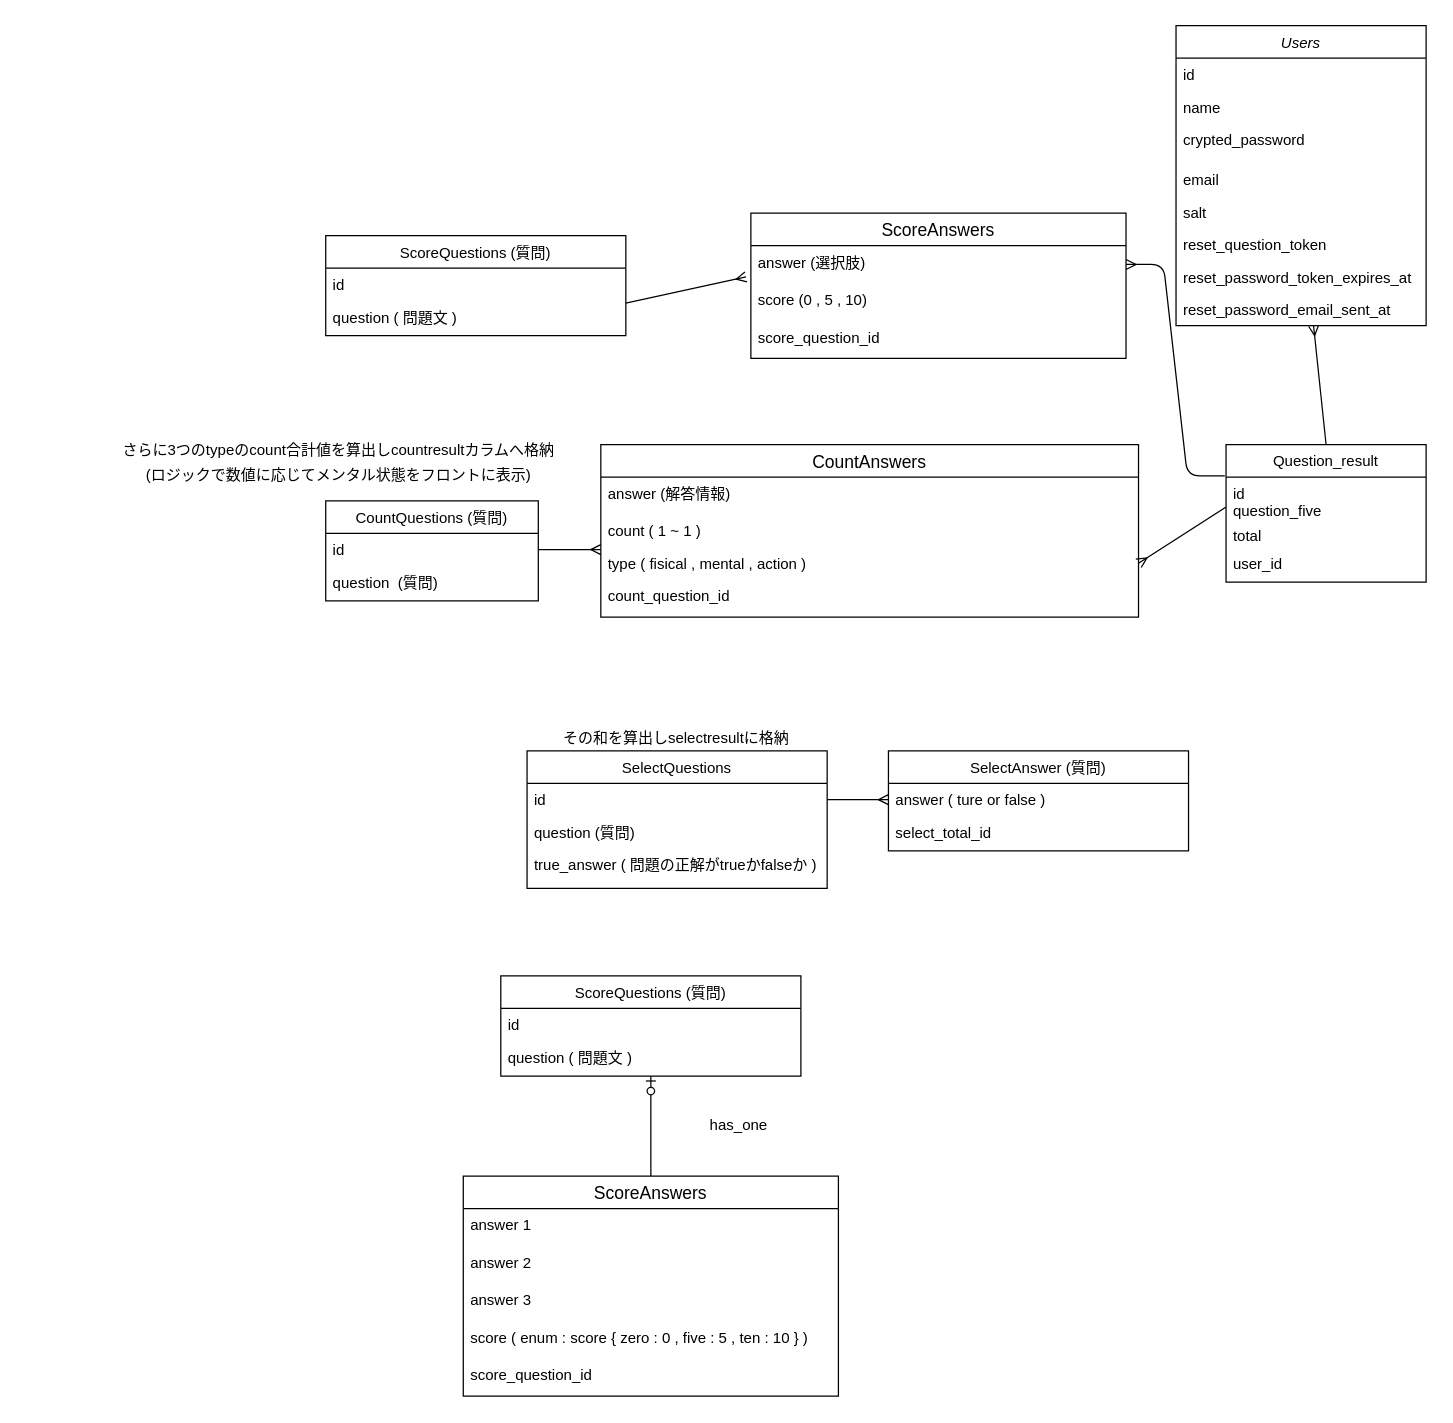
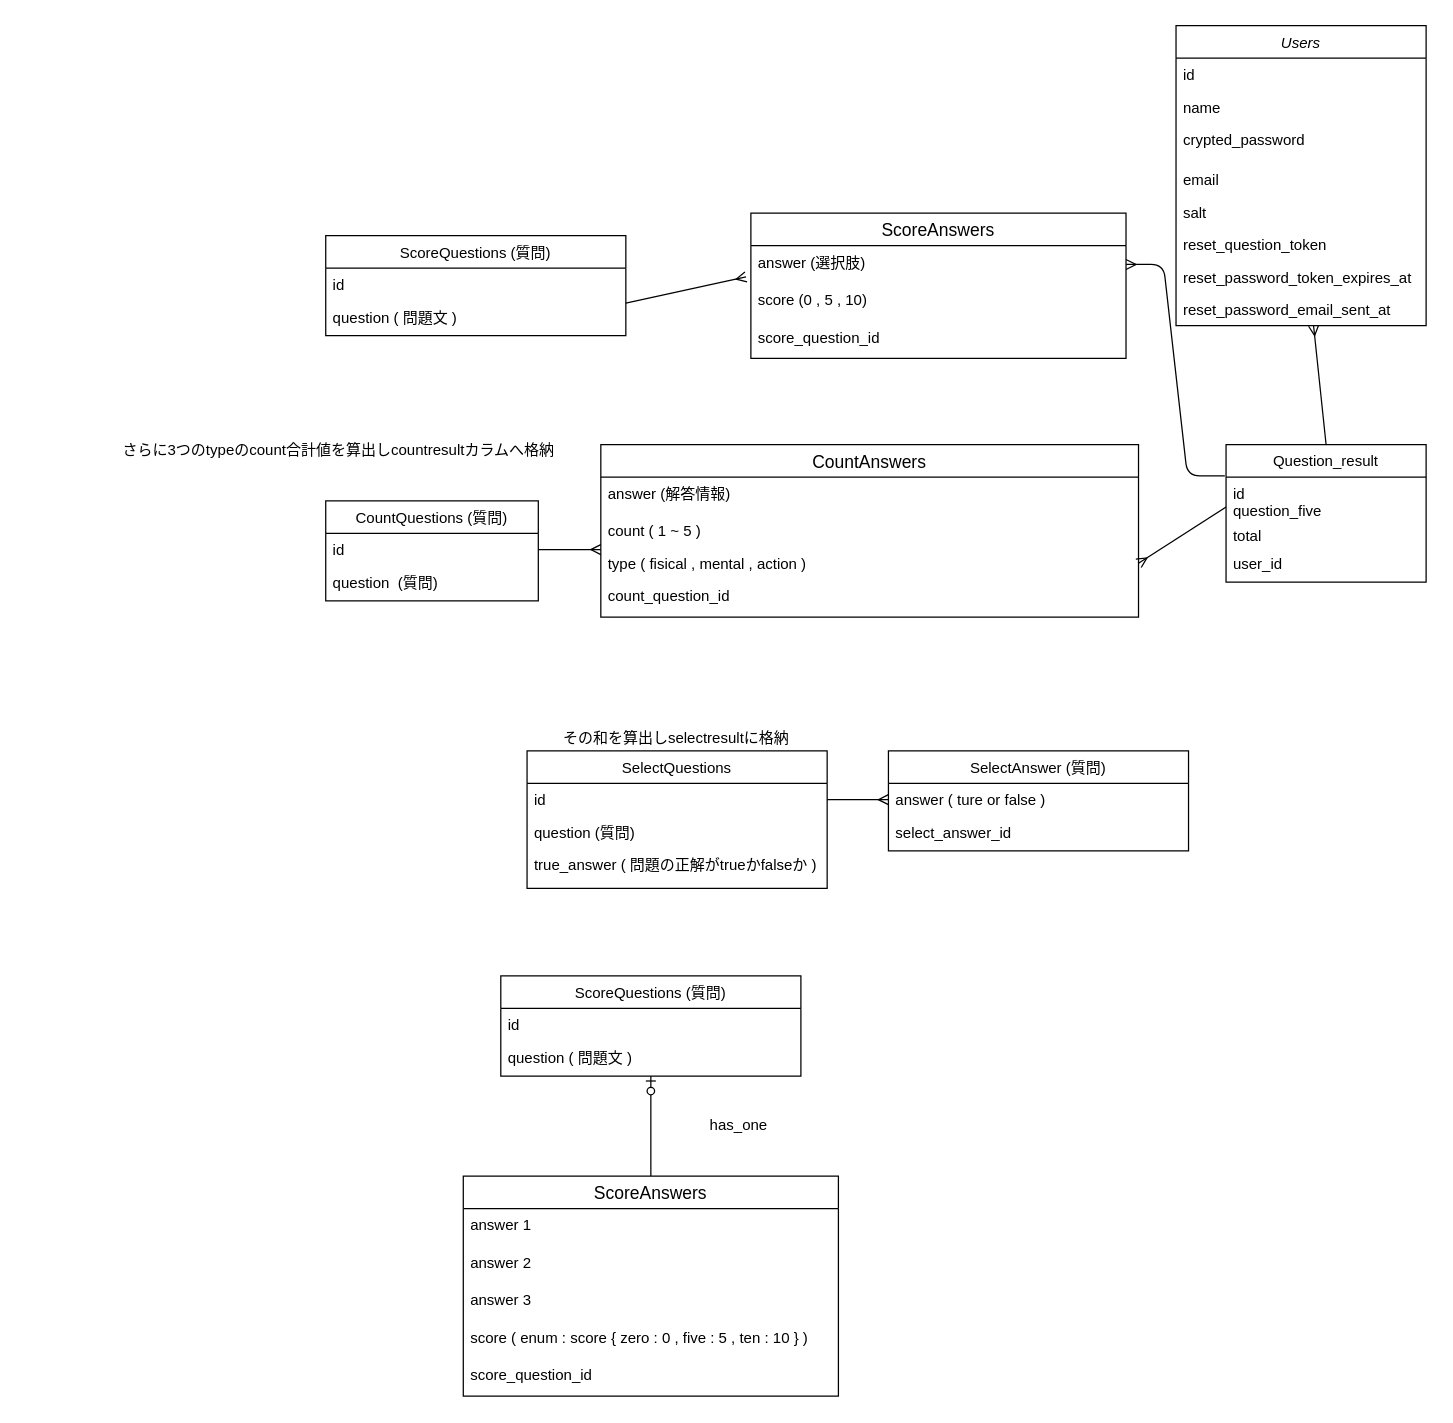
(338, 476) -> none
(661, 531) -> (661, 531)
(952, 833) -> (958, 833)
